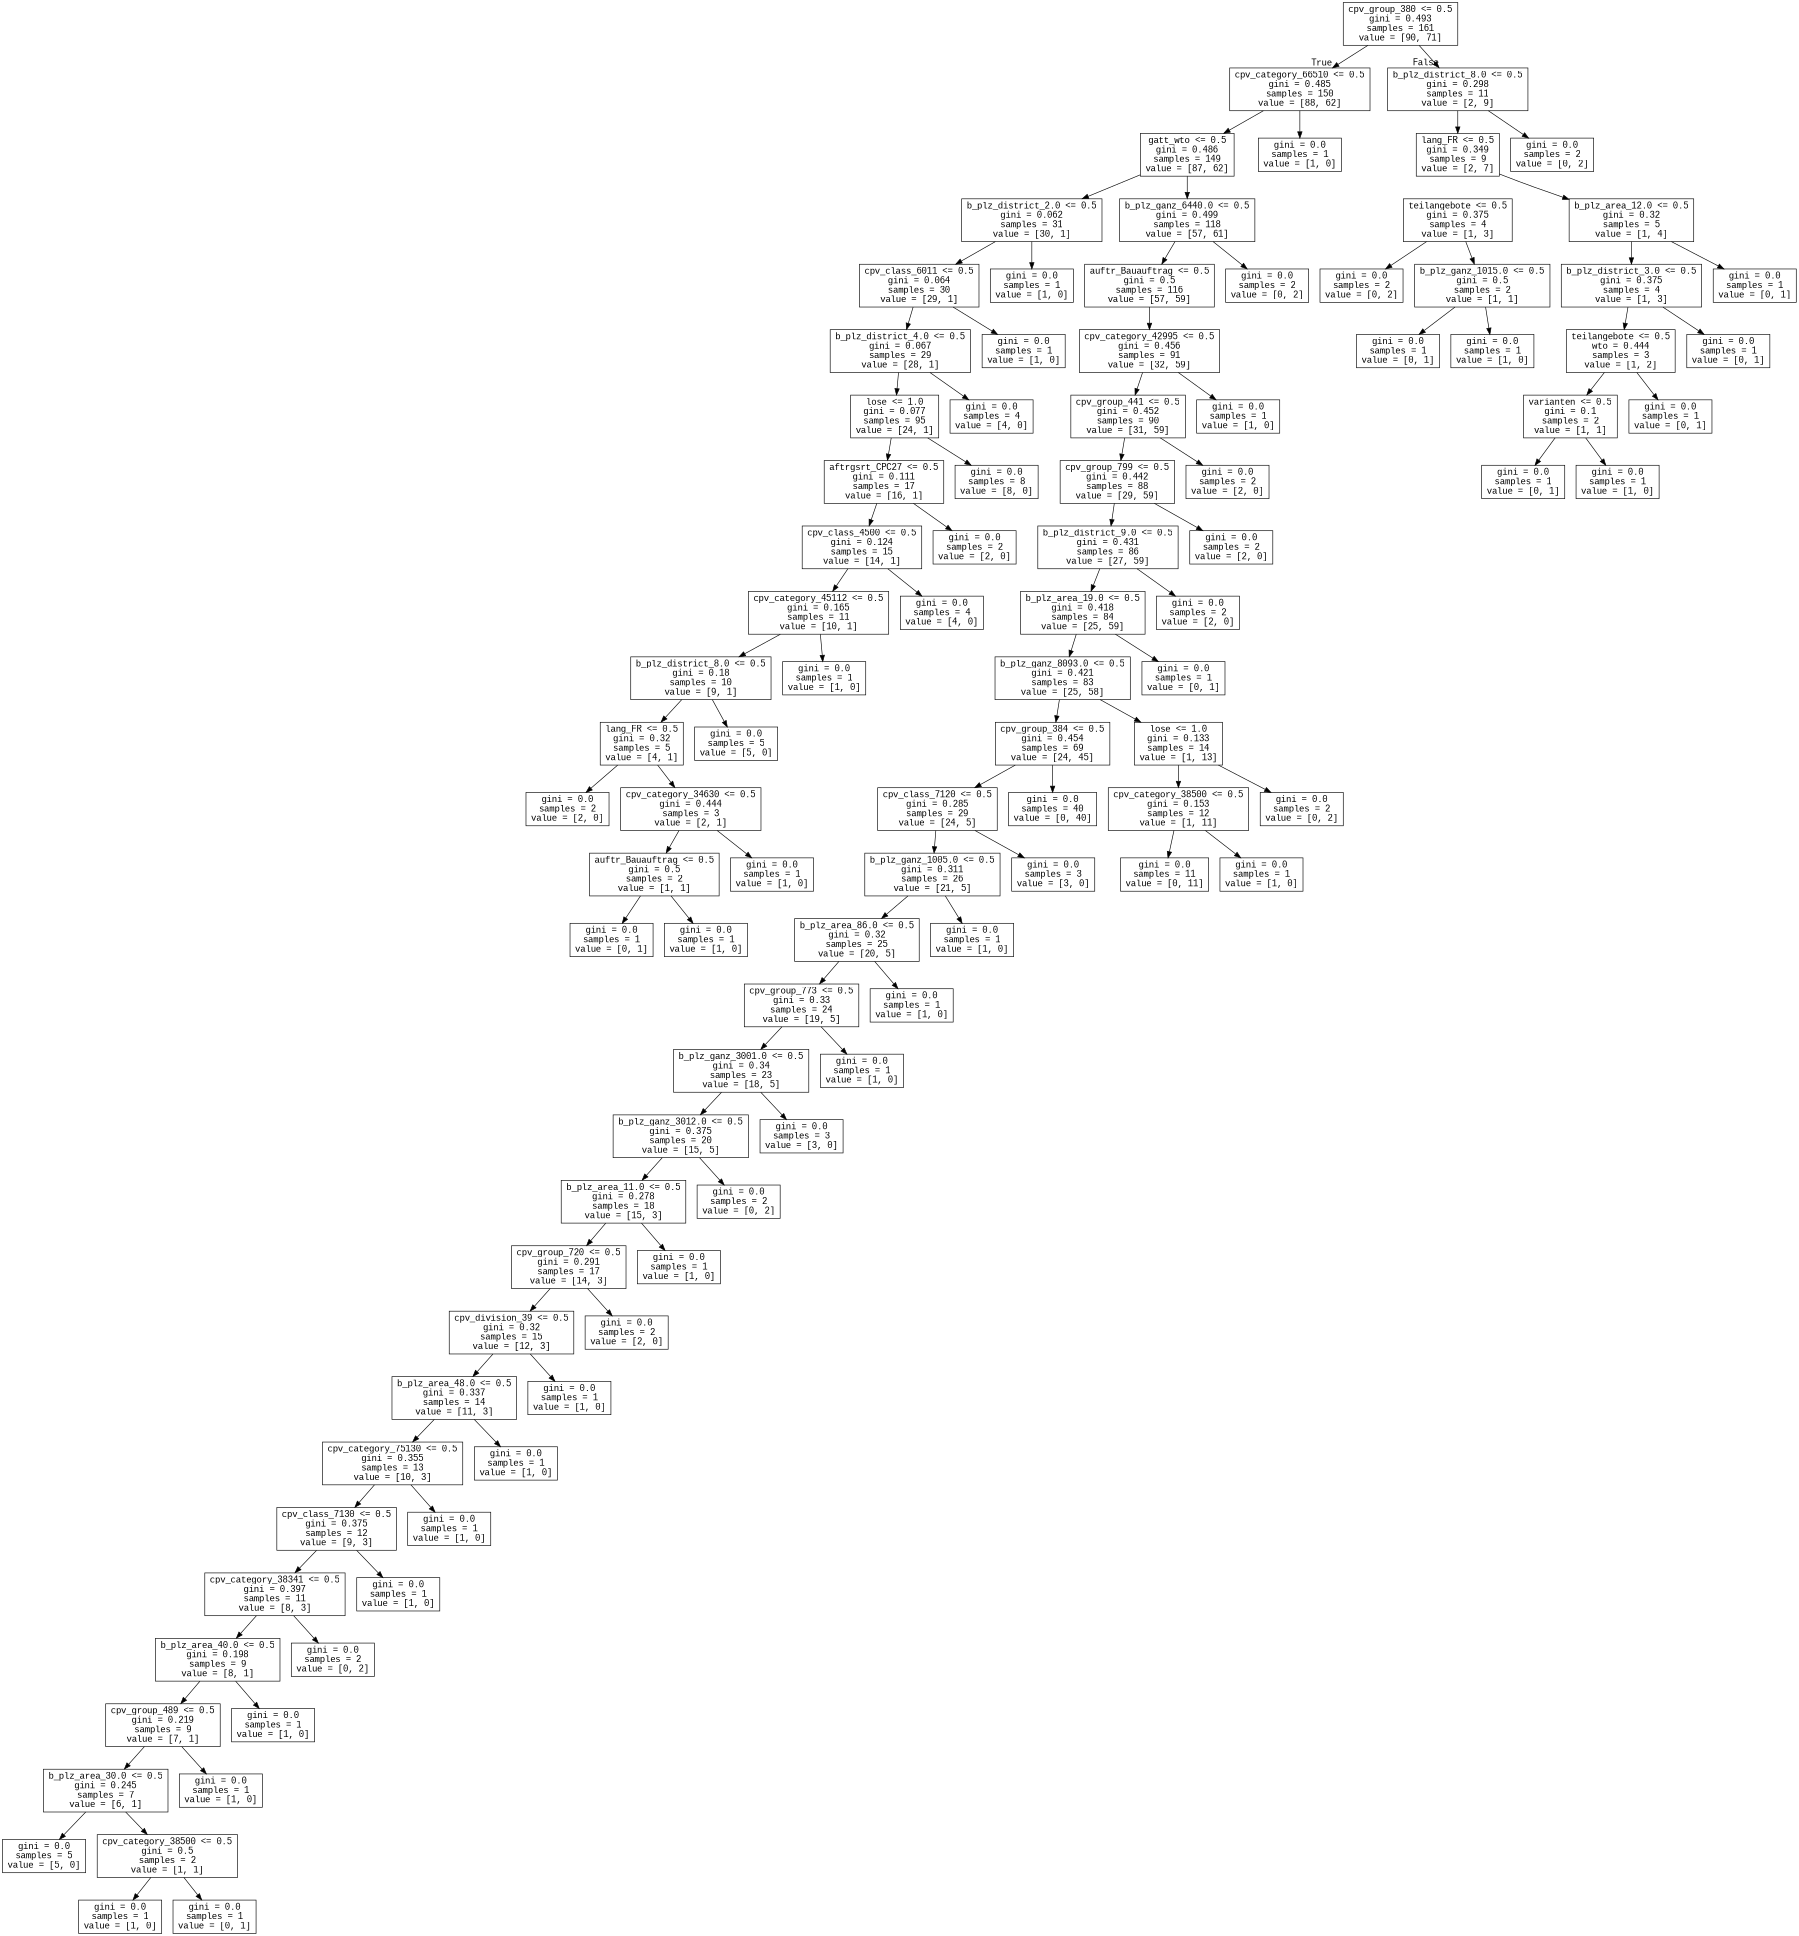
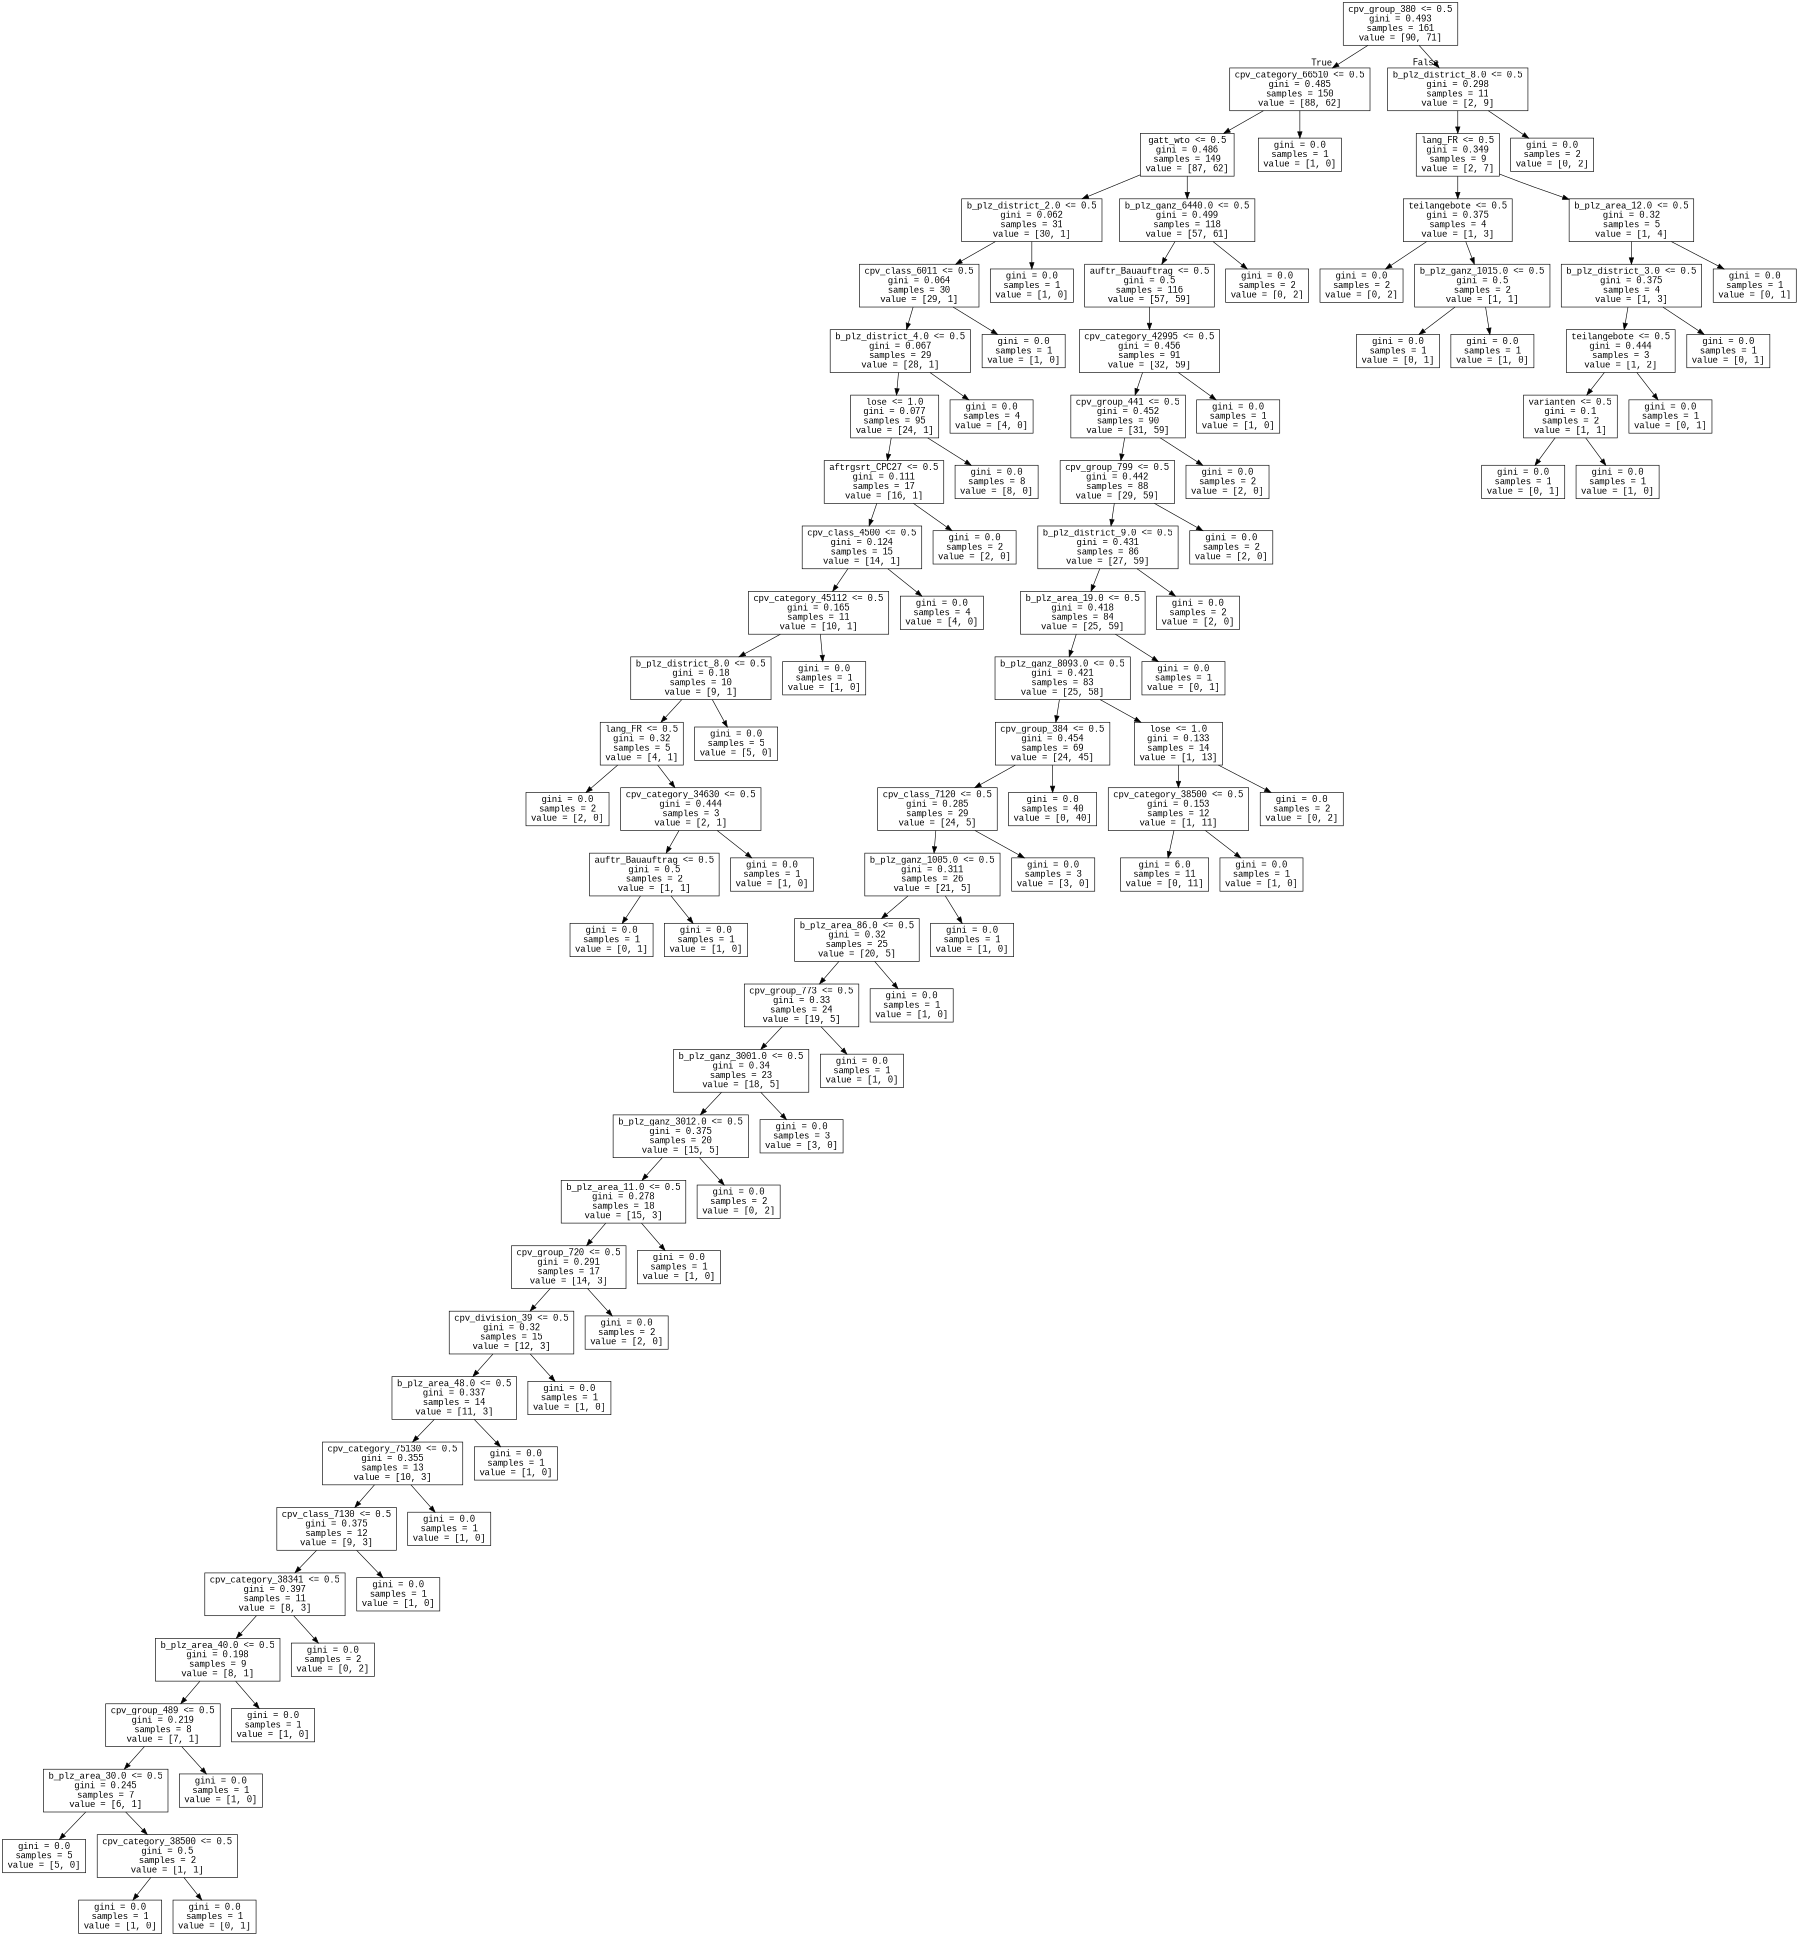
none -> (1458, 184)
(1621, 351) -> (1621, 351)
(1165, 875) -> (1165, 875)
(163, 1725) -> (163, 1725)
